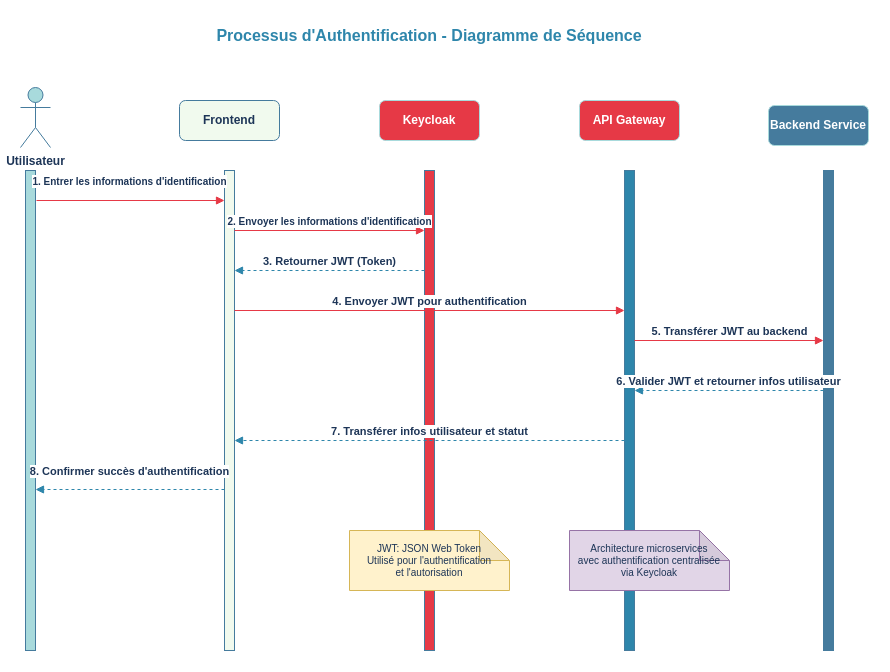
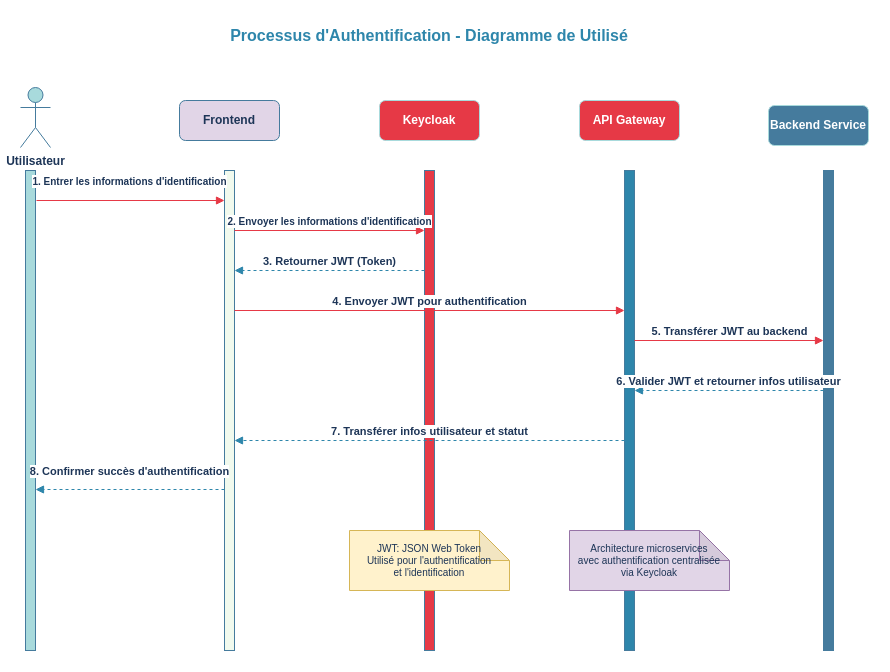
(430, 36) -> (430, 36)
(230, 121) -> (230, 121)
(430, 561) -> (430, 561)
